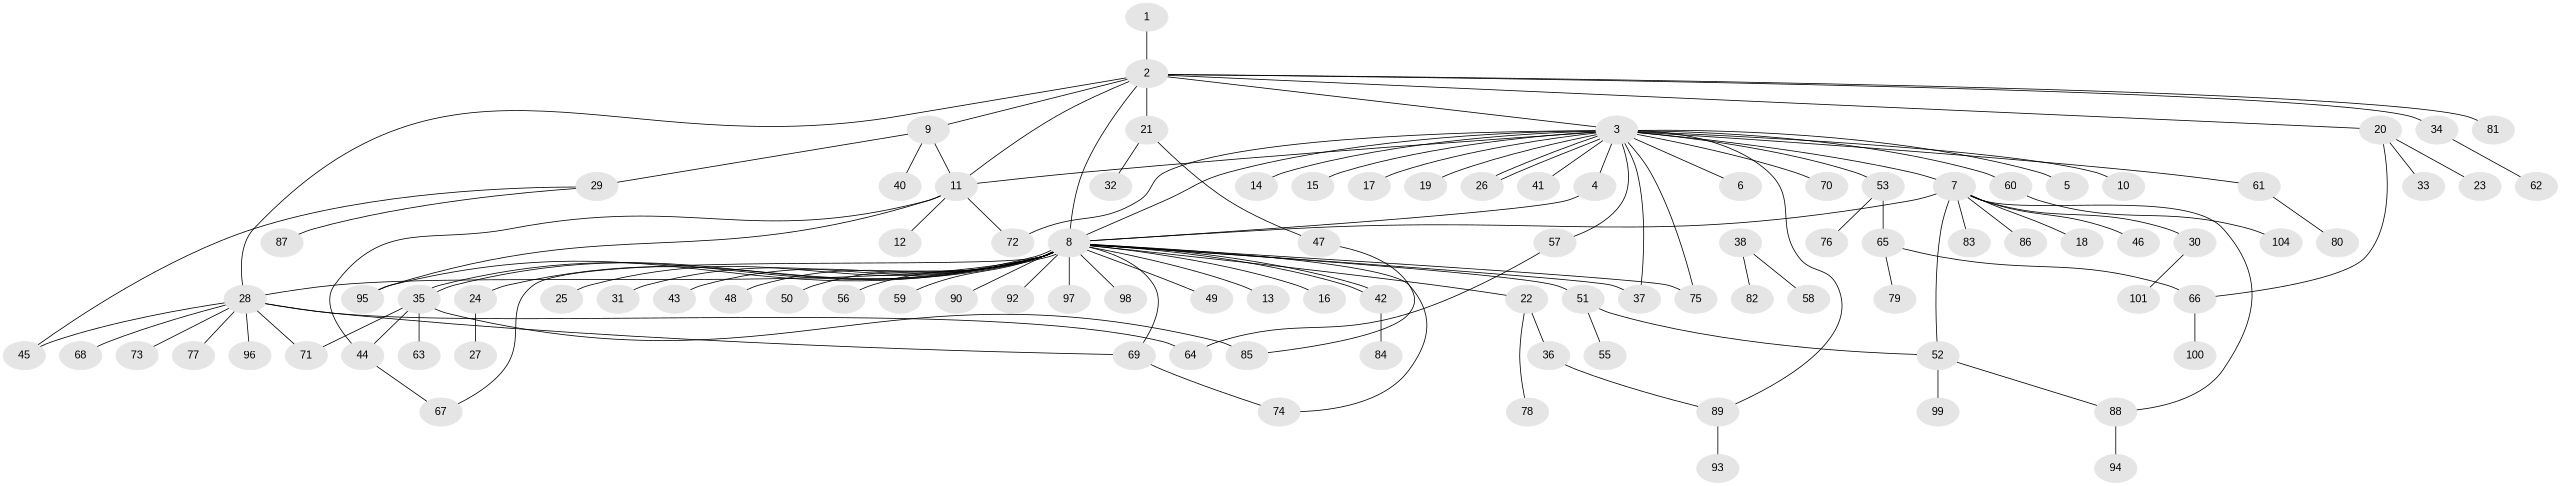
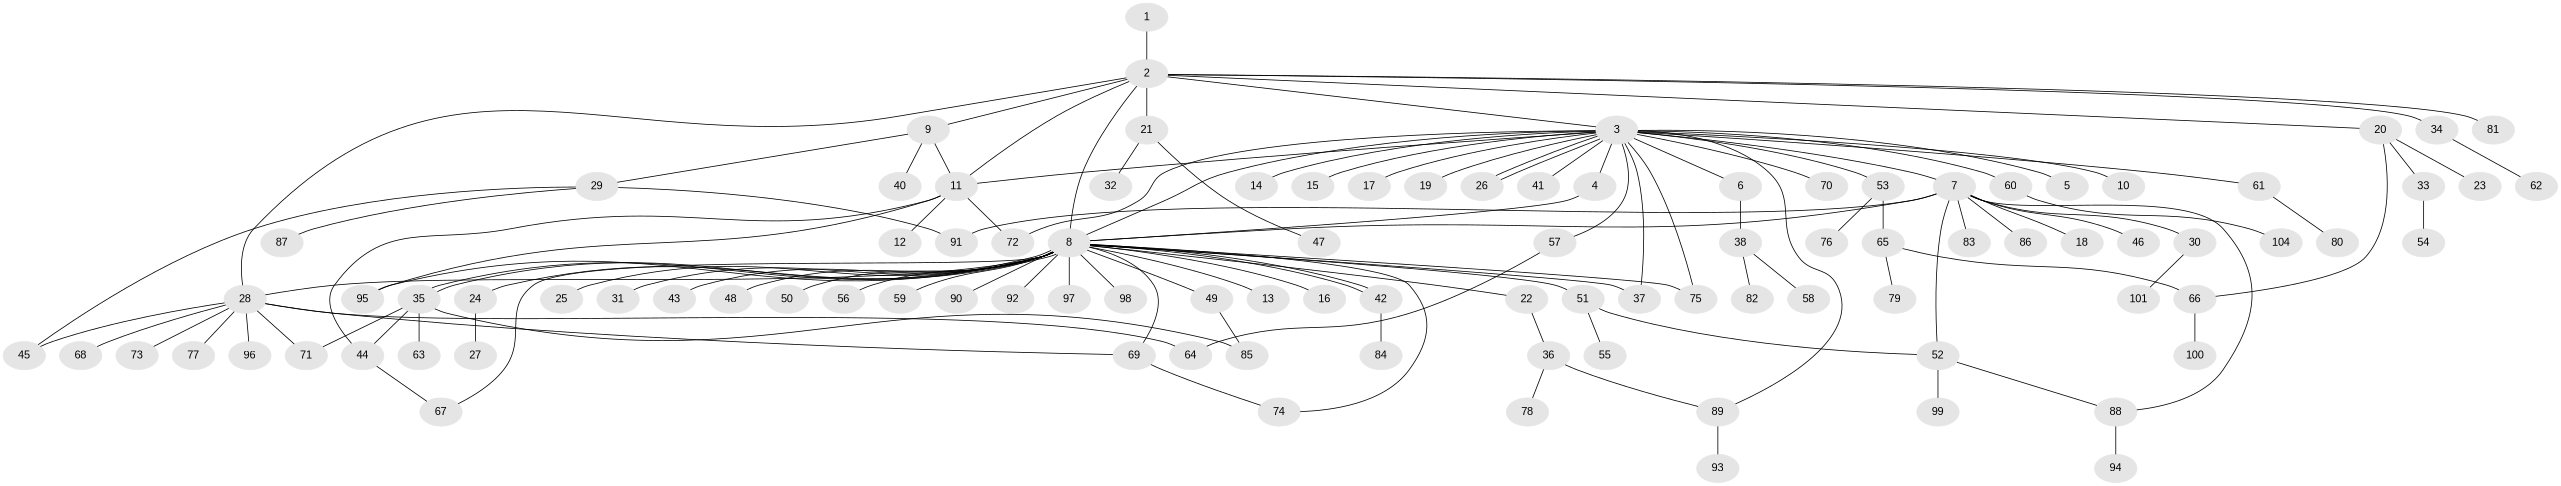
none -> (1741, 217)
none -> (956, 243)
none -> (2424, 243)
(1394, 324) -> (1229, 327)
(1520, 356) -> (1538, 384)
